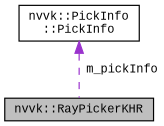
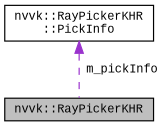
(79, 23) -> (79, 23)
